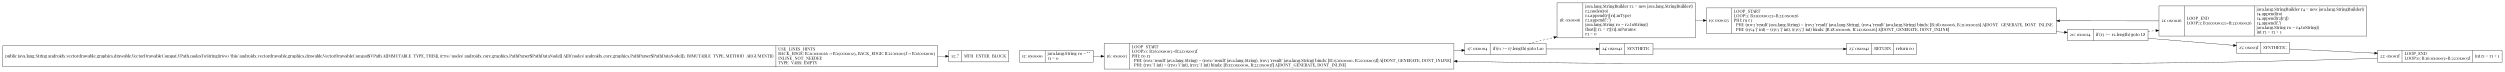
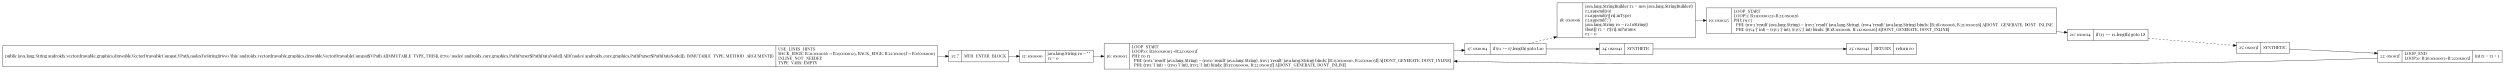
(1597, 11) -> (1598, 11)
(2263, 21) -> none
(2191, 42) -> (2191, 42)
none -> (1013, 56)
